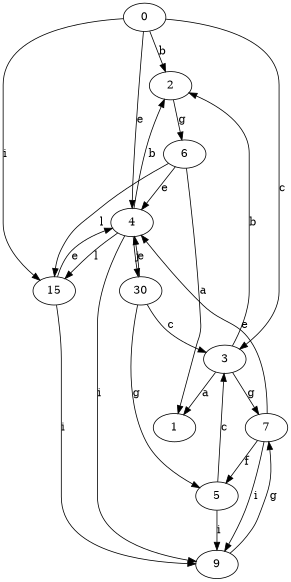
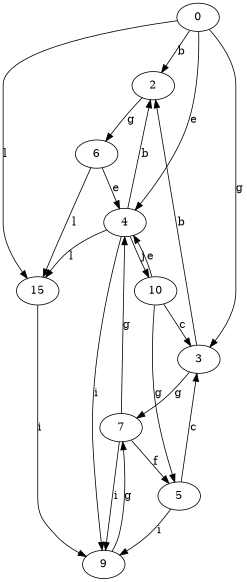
(5, 154) -> (5, 154)
(282, 188) -> (240, 188)
(75, 248) -> none
(141, 291) -> (156, 291)
(245, 325) -> (127, 325)
(175, 428) -> none
